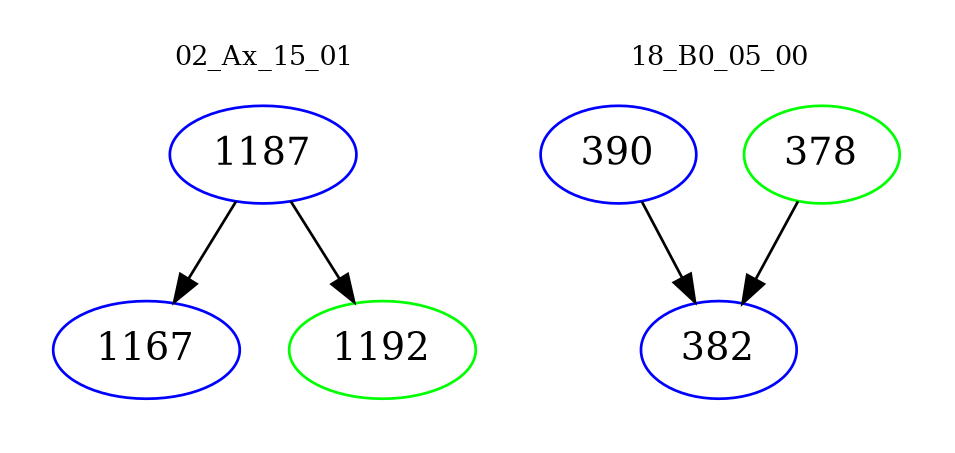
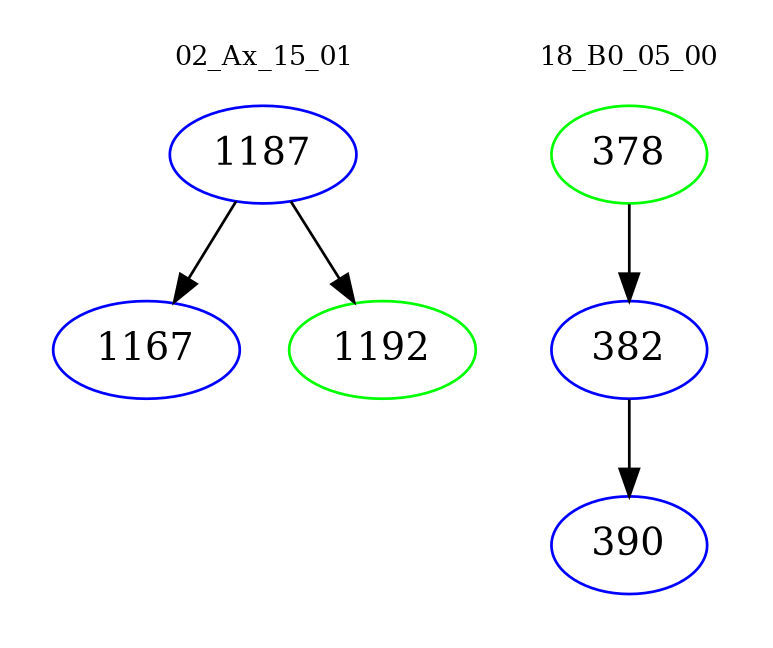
(662, 240) -> (629, 434)
